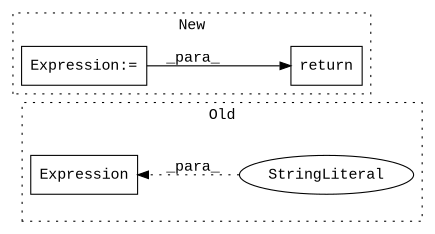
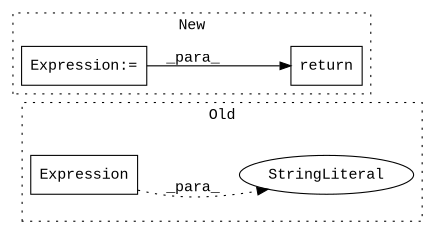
(194, 175) -> (197, 197)
